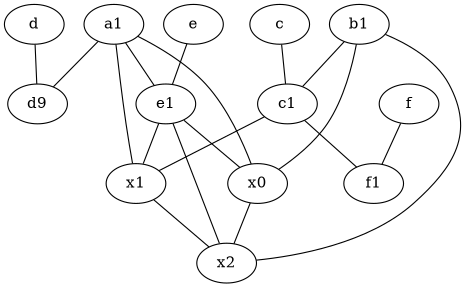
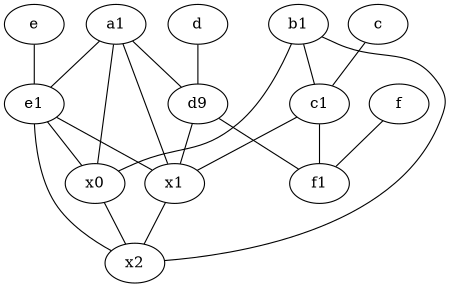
none -> (187, 142)
none -> (261, 145)
